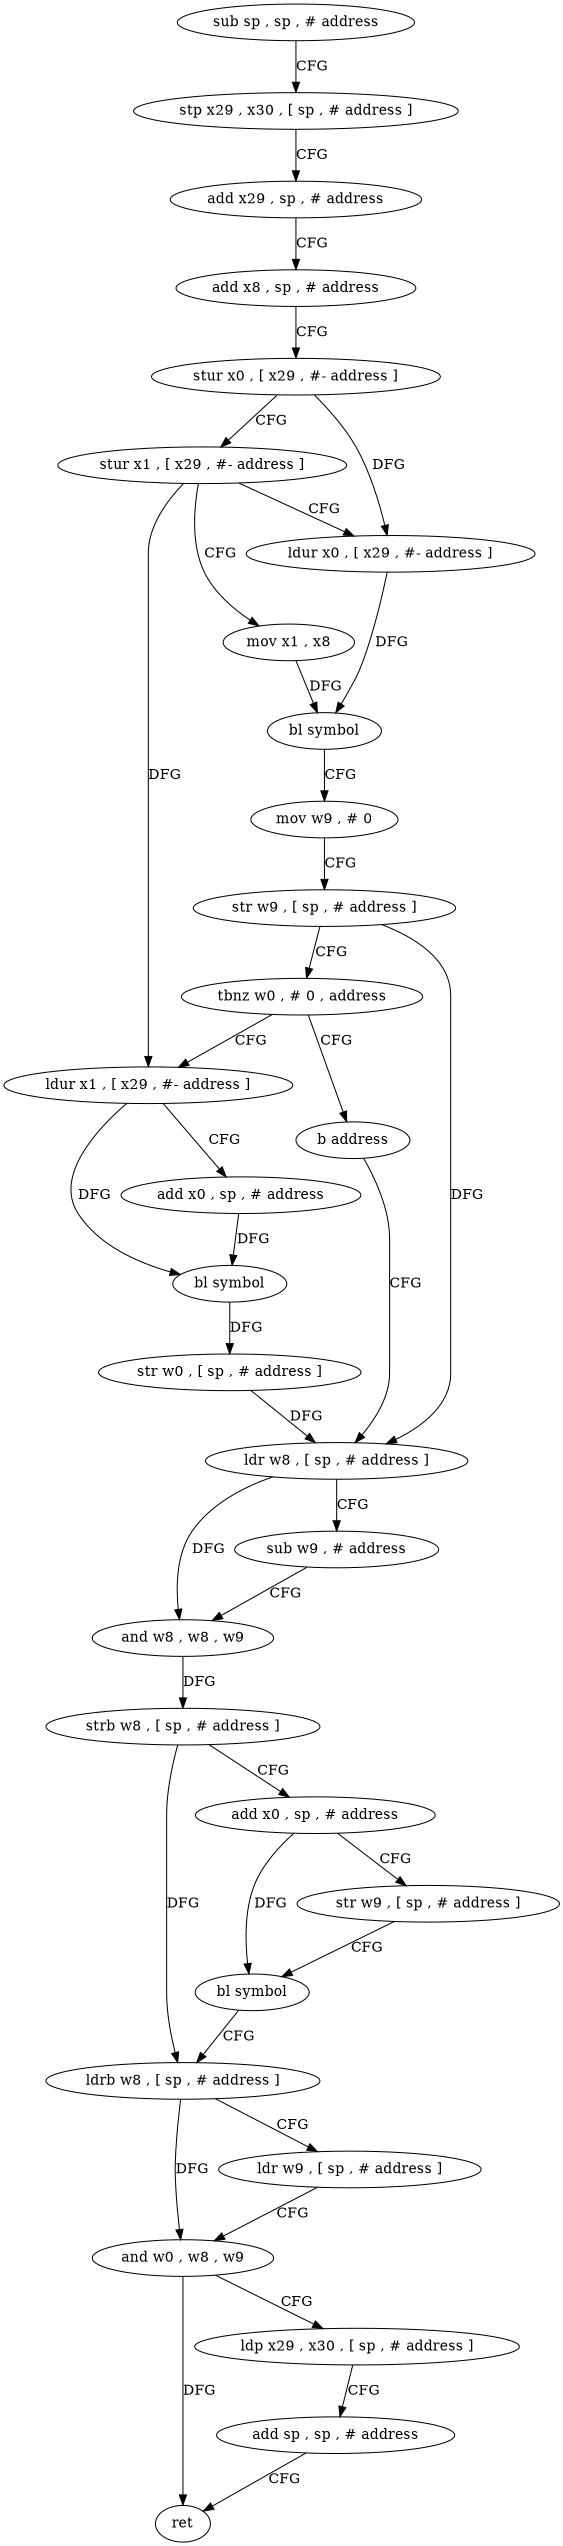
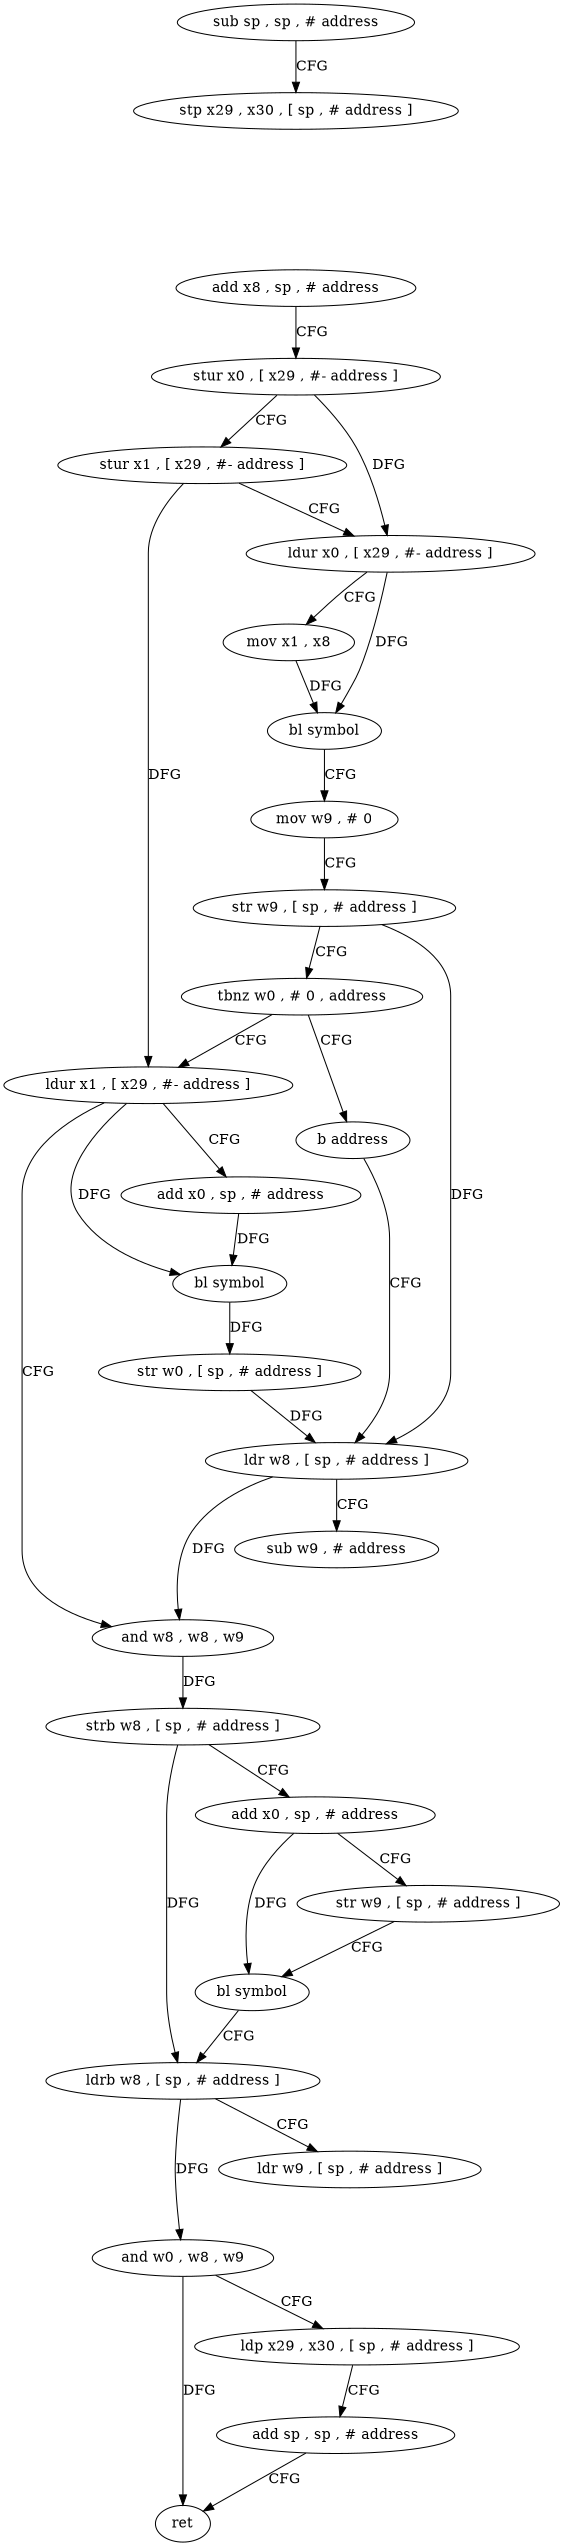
(296, 200) -> none
(200, 561) -> (340, 594)
(264, 1591) -> (22, 1366)
(270, 2212) -> none
